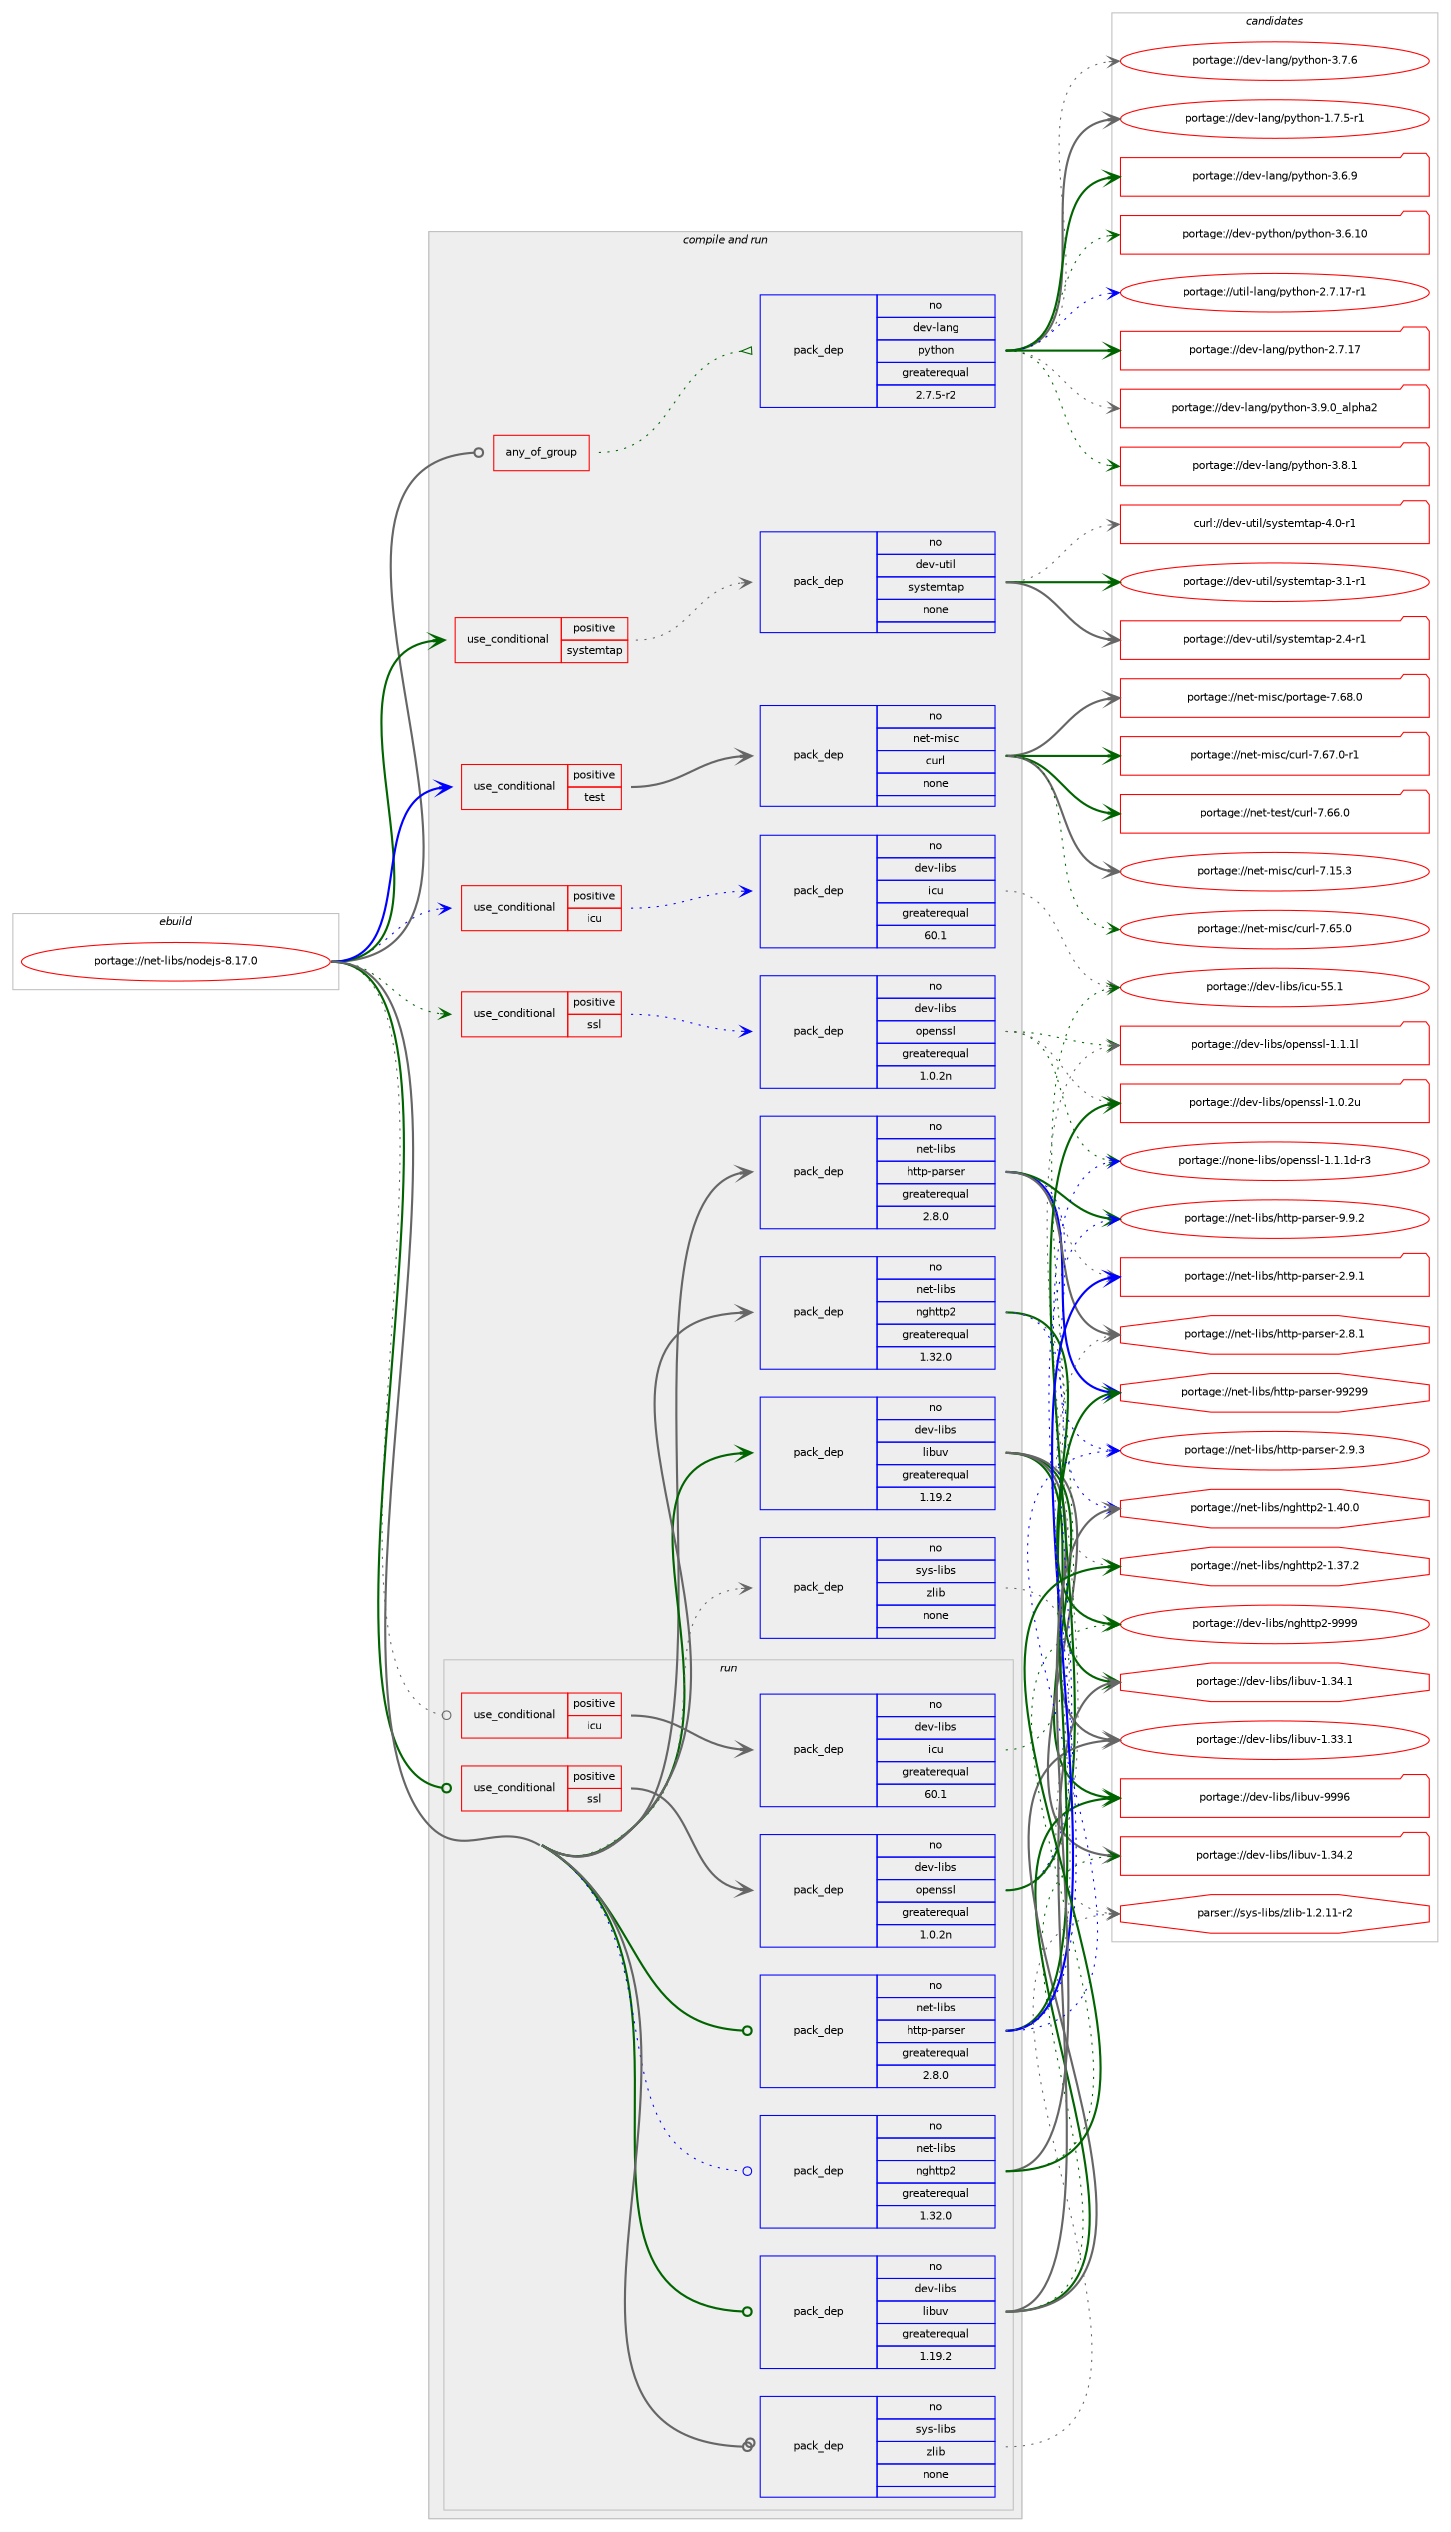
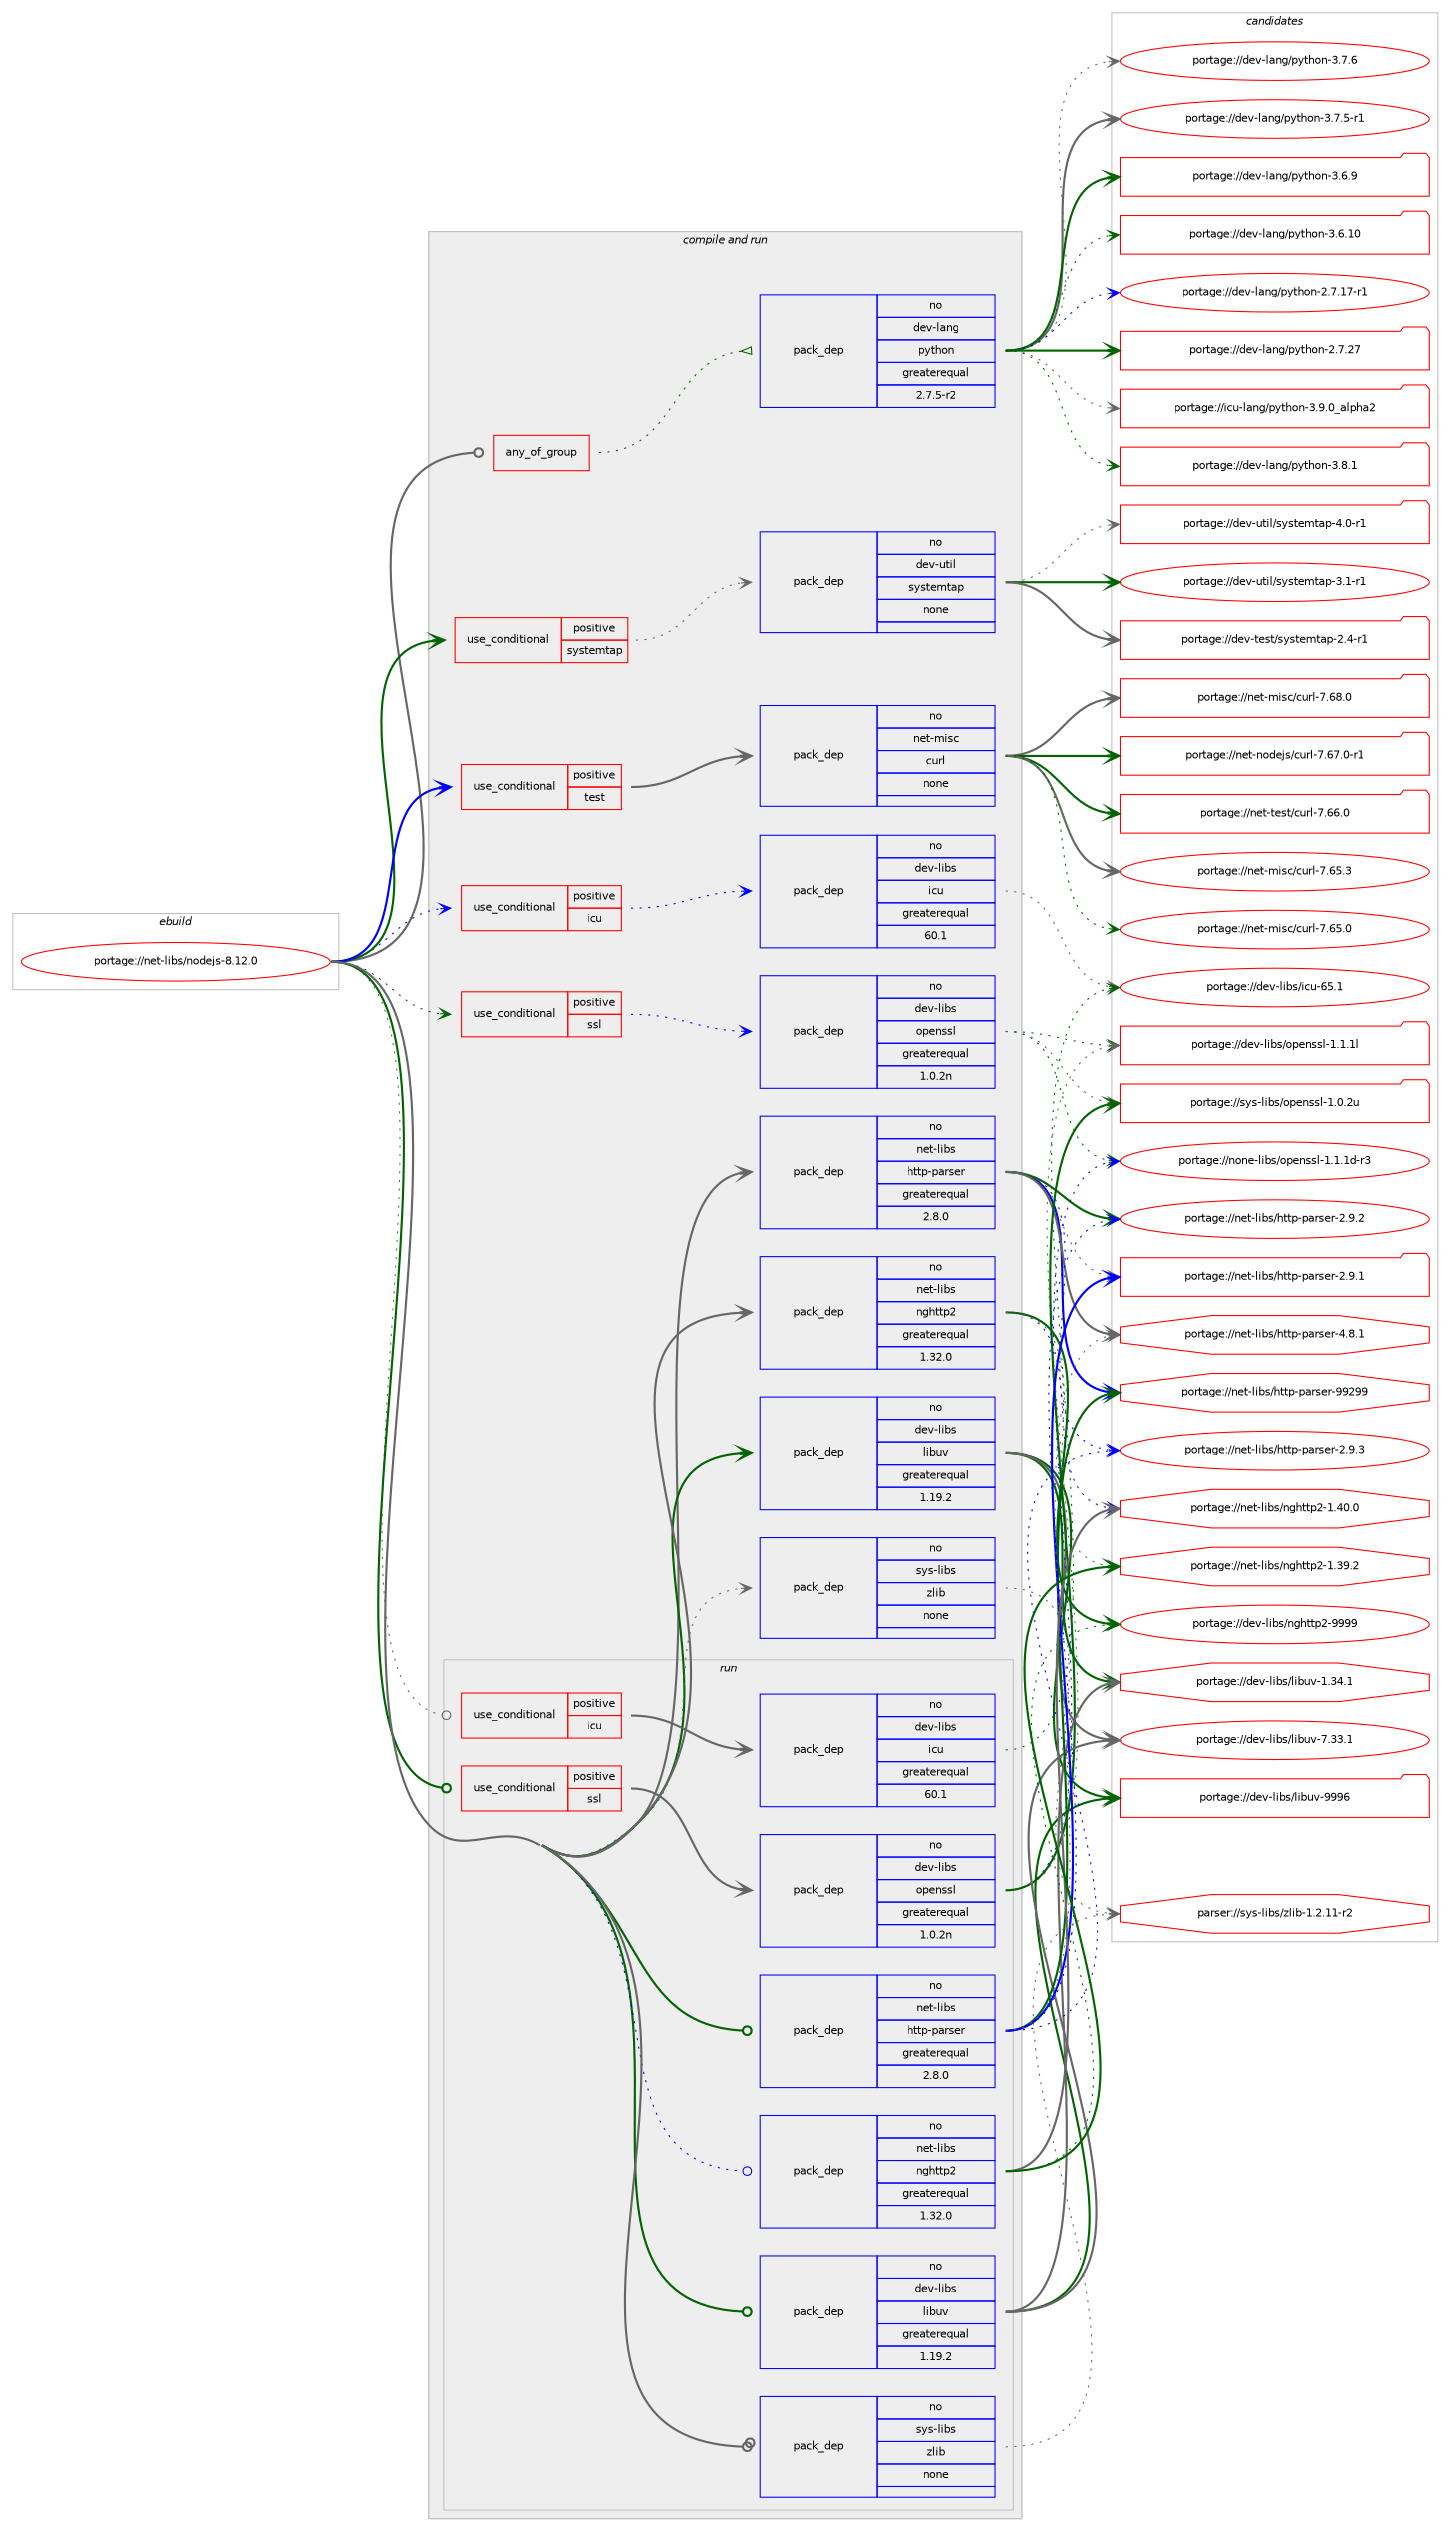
(1275, 119) -> (1275, 119)
(1275, 235) -> (1275, 235)
(1275, 293) -> (1275, 293)
(1275, 351) -> (1275, 351)
(1275, 409) -> (1275, 409)
(1275, 524) -> (1275, 524)
(1275, 640) -> (1275, 640)
(1275, 698) -> (1275, 698)
(1275, 756) -> (1275, 756)
(1275, 872) -> (1275, 872)
(176, 962) -> (176, 962)
(1275, 988) -> (1275, 988)
(1275, 1103) -> (1275, 1103)
(1275, 1219) -> (1275, 1219)
(1275, 1335) -> (1275, 1335)
(1275, 1567) -> (1275, 1567)
(1275, 1740) -> (1275, 1740)
(1275, 1856) -> none
